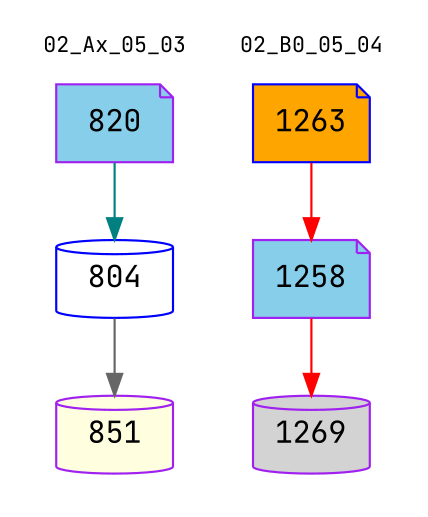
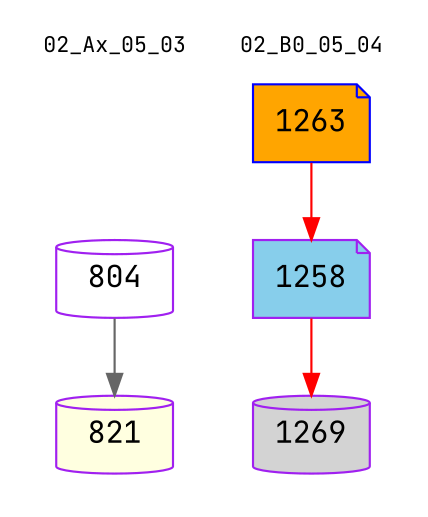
(115, 123) -> none
(115, 279) -> (115, 279)
(115, 435) -> (115, 435)
